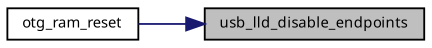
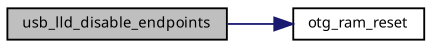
(162, 24) -> (251, 24)
